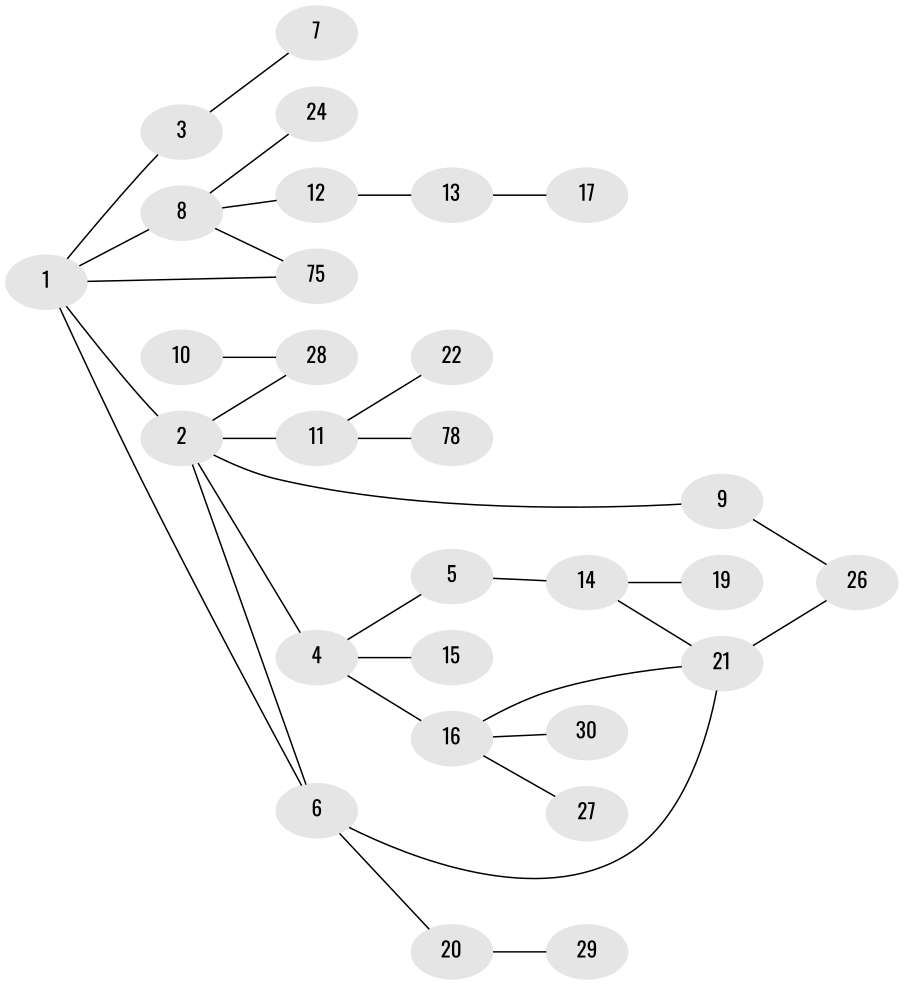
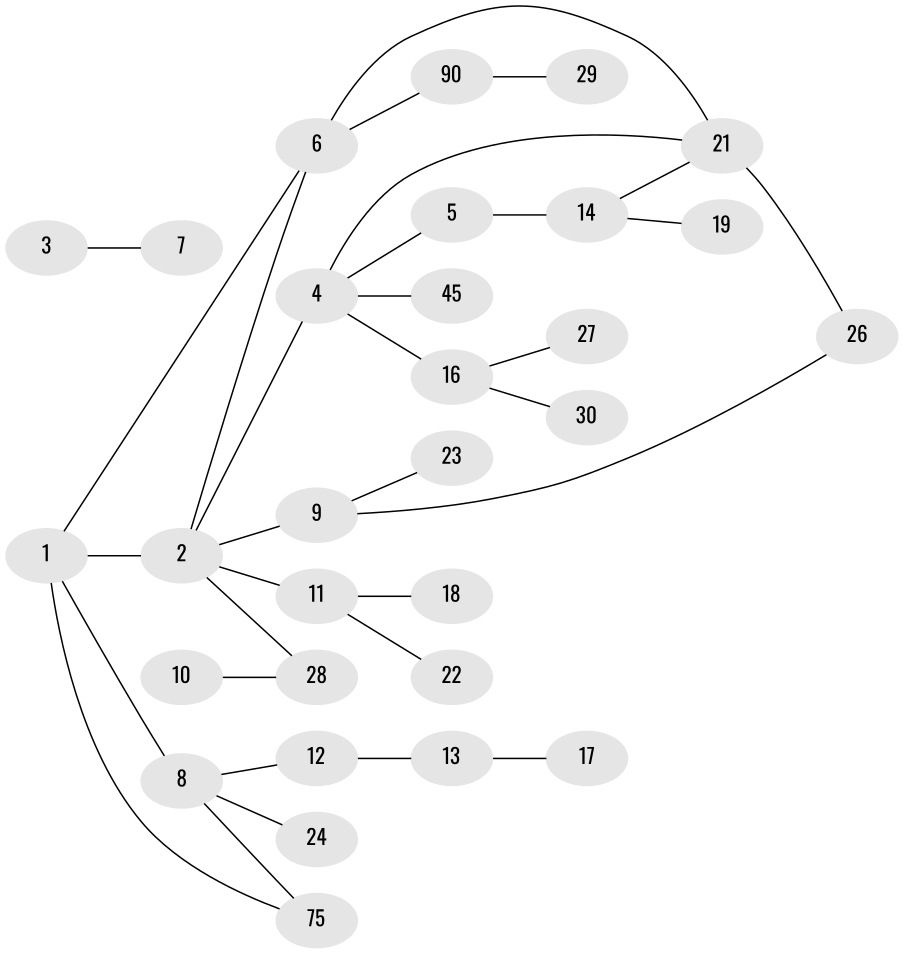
(112, 206) -> none
(452, 438) -> (452, 596)
none -> (452, 458)
(452, 658) -> (452, 296)
(579, 683) -> (481, 148)
(452, 952) -> (452, 77)
